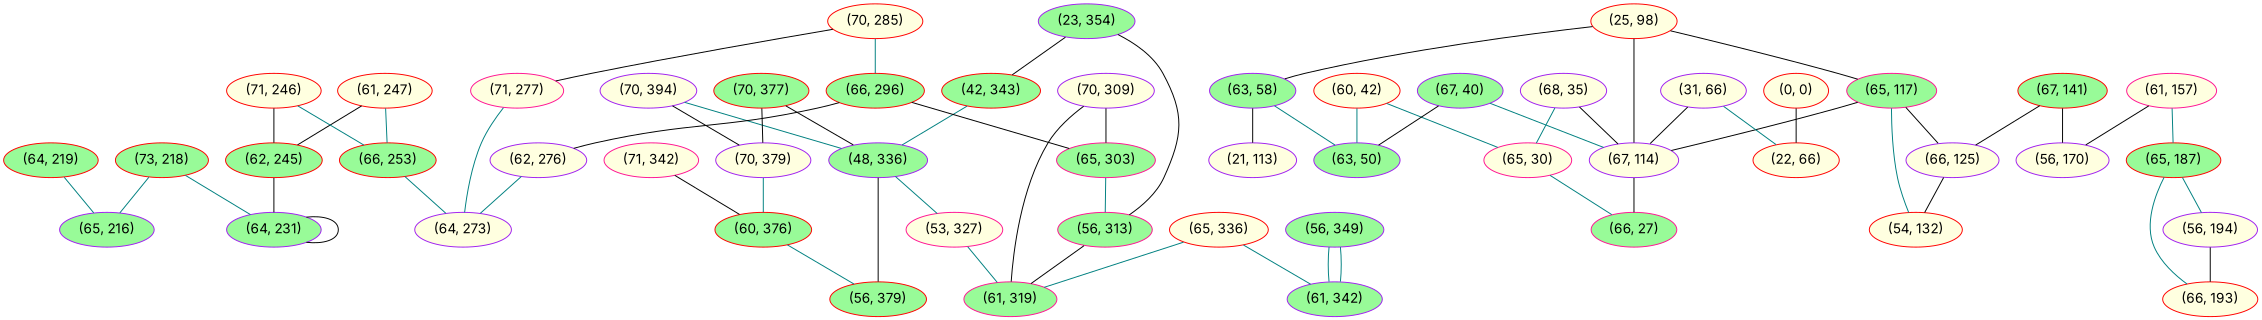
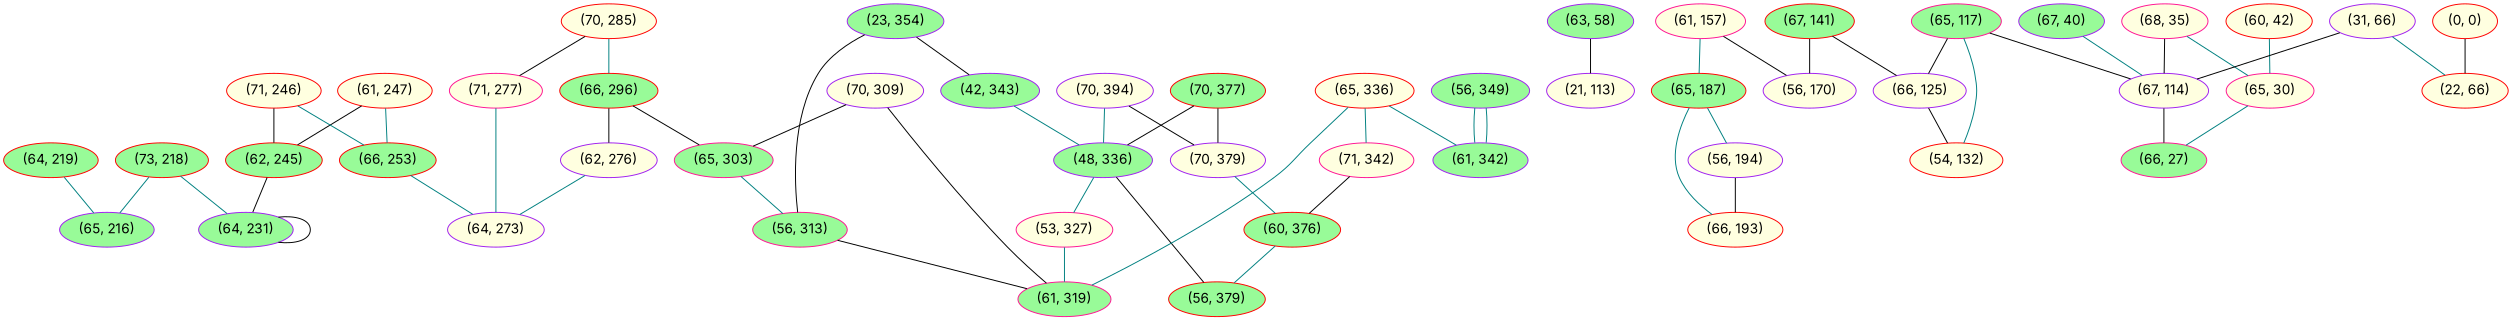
(1634, 21) -> none
(991, 91) -> (990, 91)
(1563, 91) -> (2165, 21)
none -> (1366, 126)
(1357, 160) -> none
